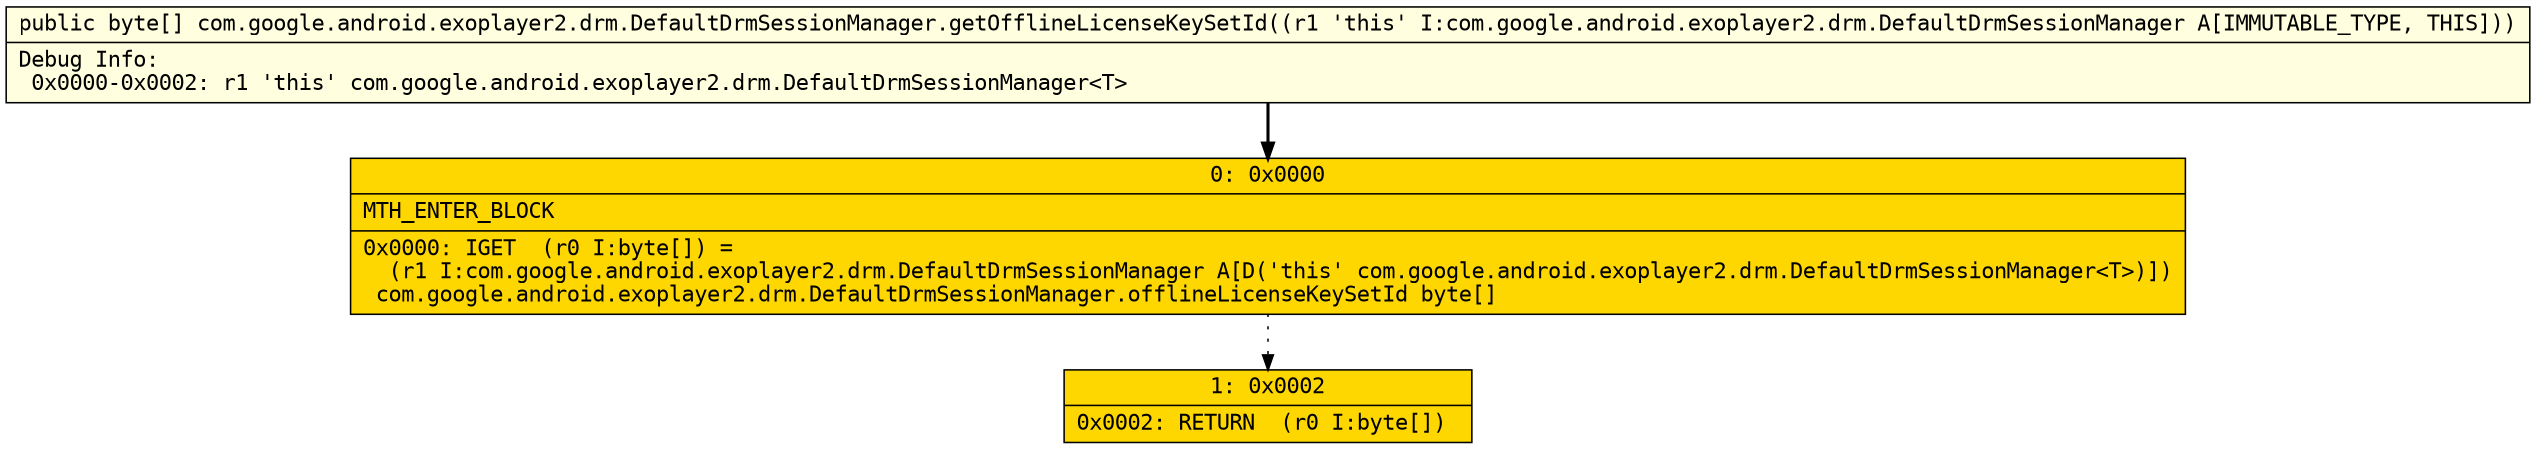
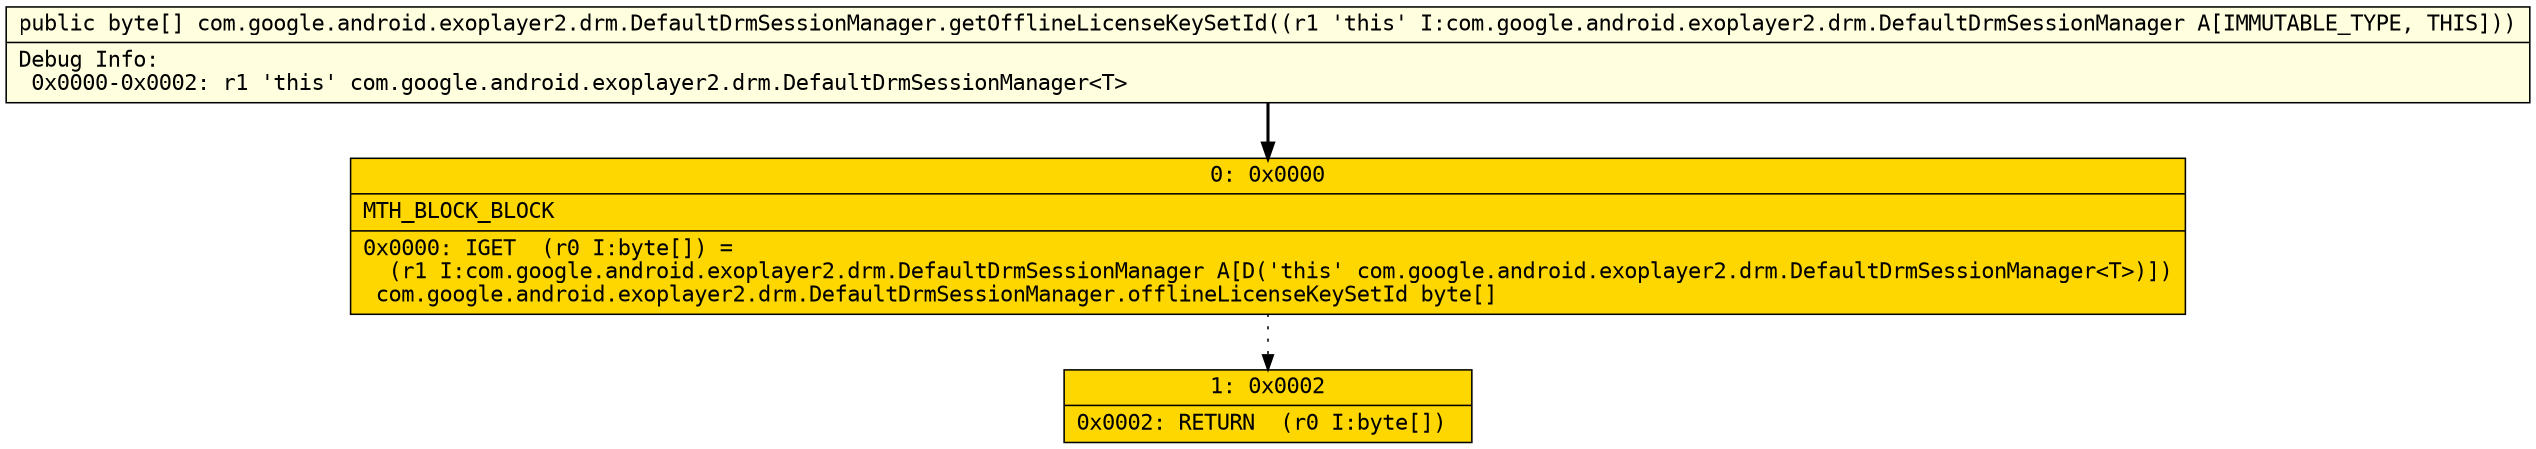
(459, 212) -> (459, 212)
